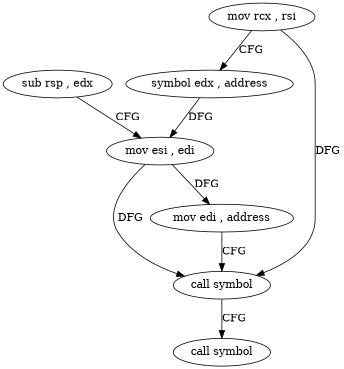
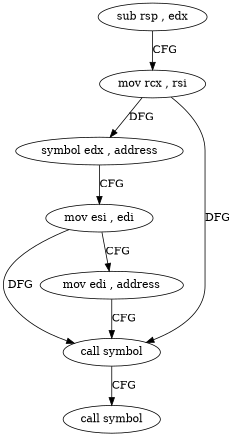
(251, 50) -> (141, 118)
(106, 115) -> (153, 47)
(201, 118) -> (112, 185)
(207, 185) -> (118, 252)
